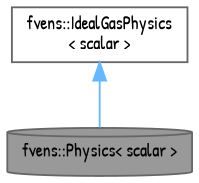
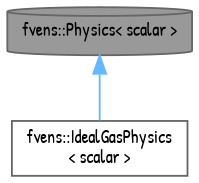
(100, 104) -> (100, 97)
